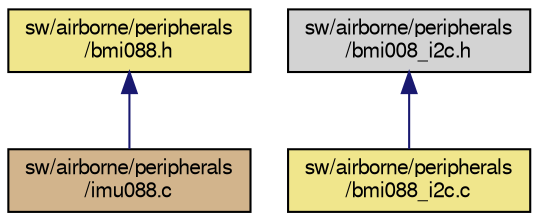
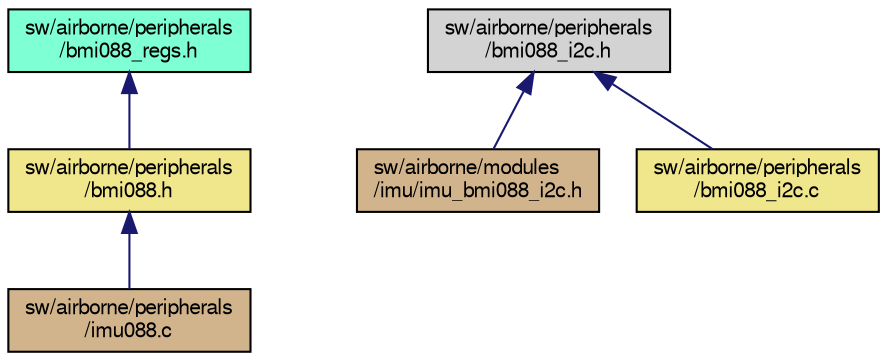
none -> (129, 41)
(409, 41) -> (549, 41)
none -> (478, 181)
